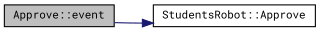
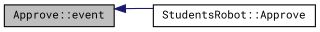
(128, 23) -> (139, 8)
